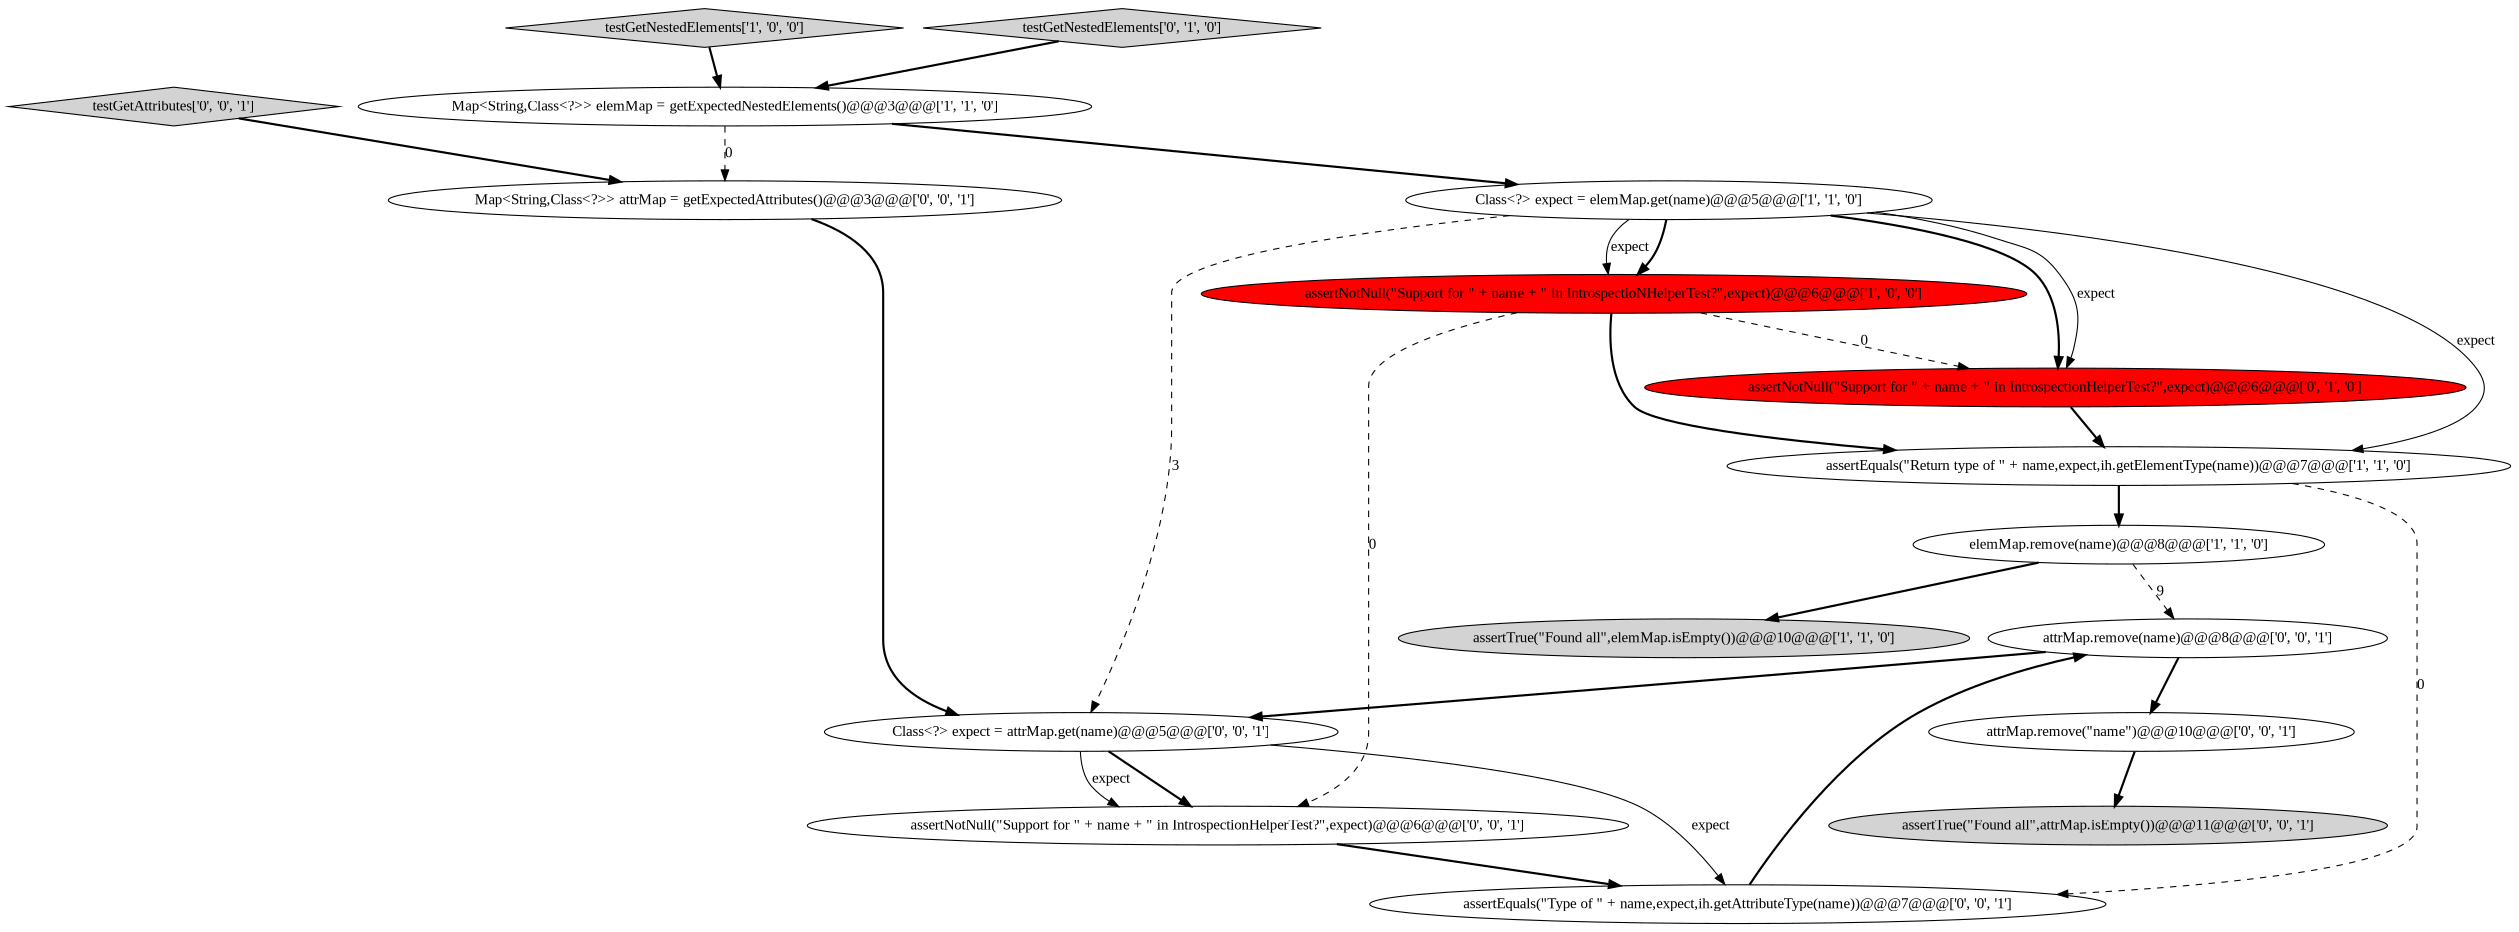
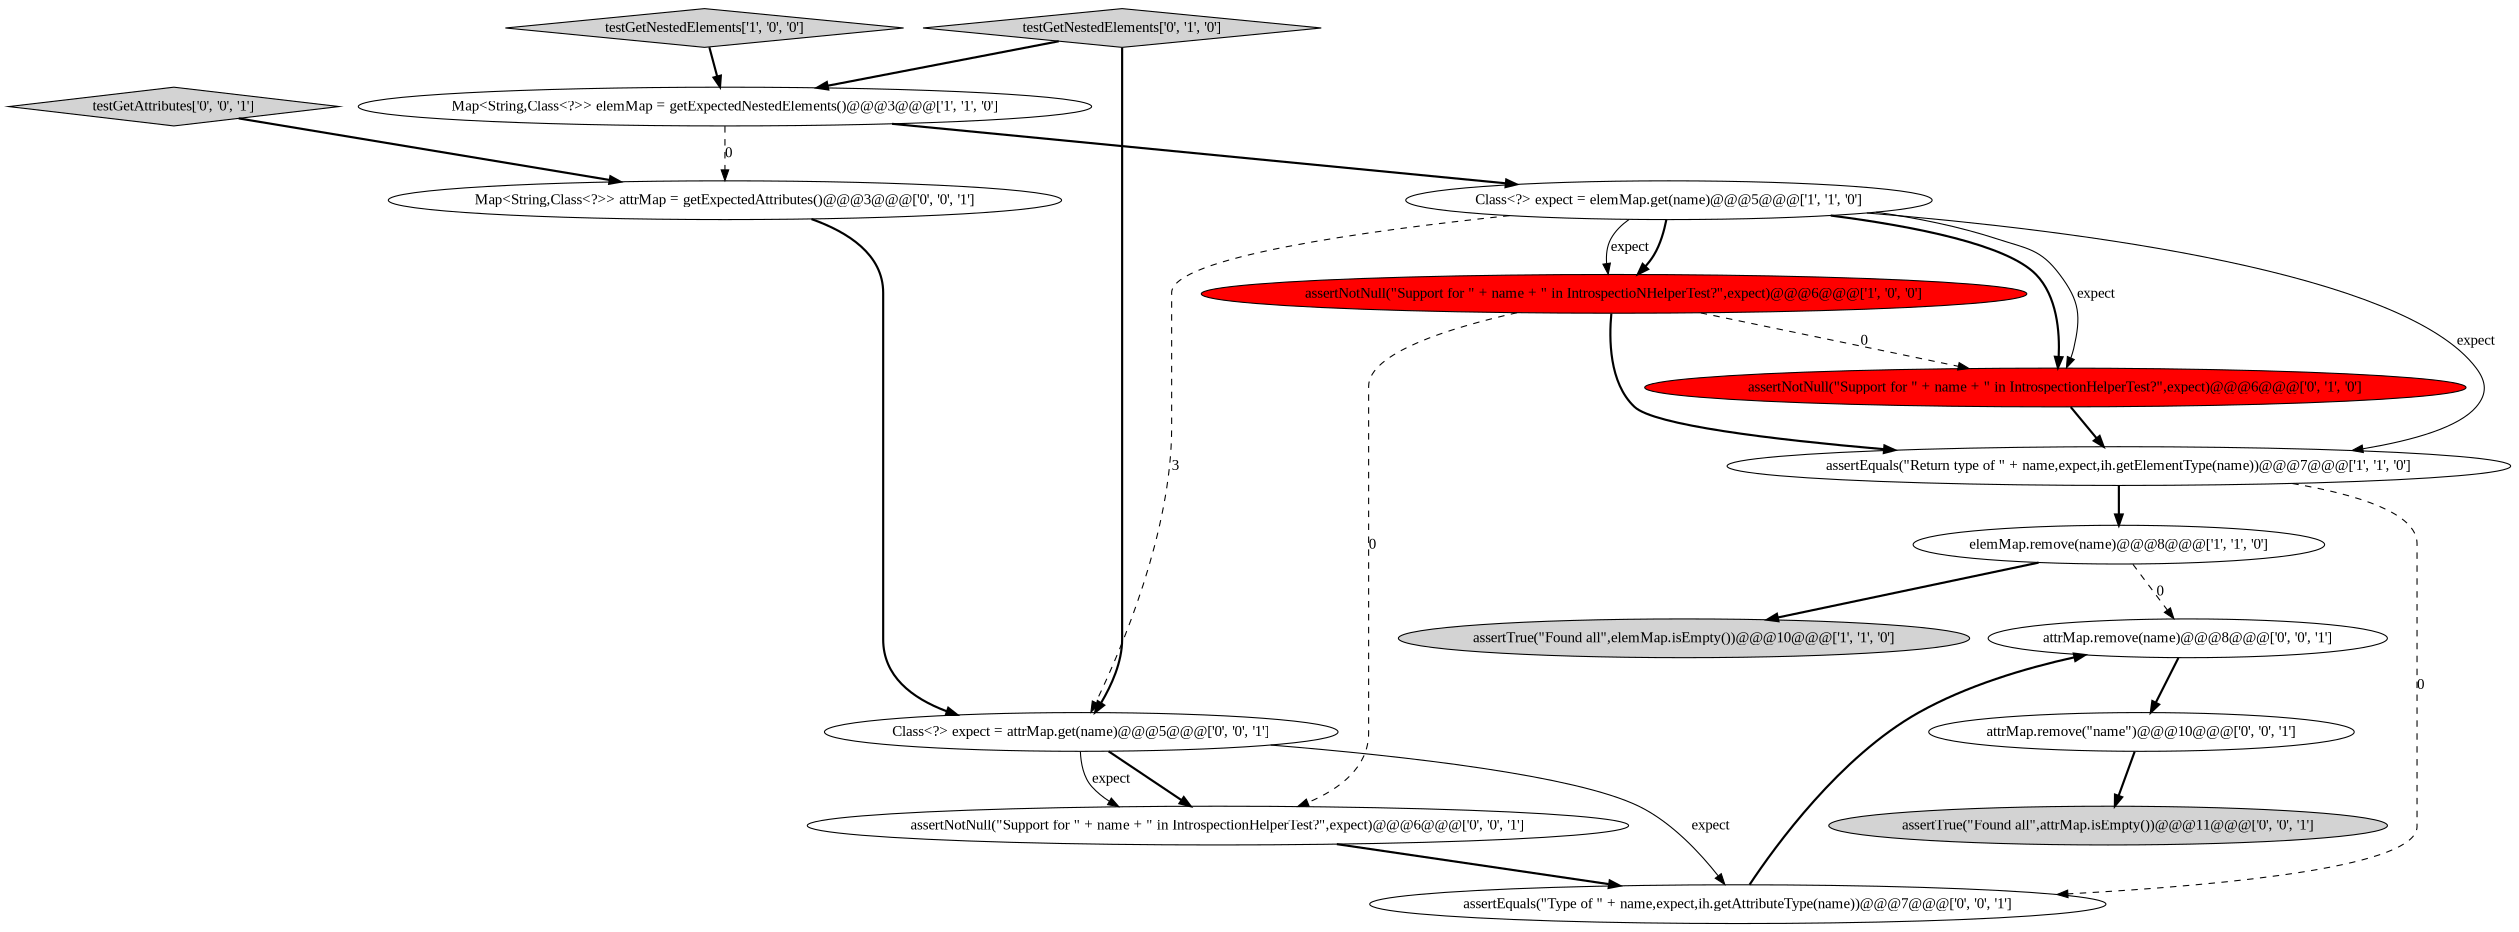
(2160, 591) -> (2160, 591)
(1654, 685) -> (1122, 377)
